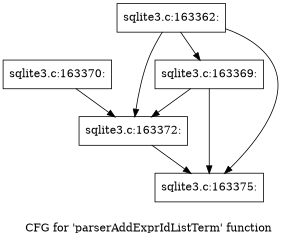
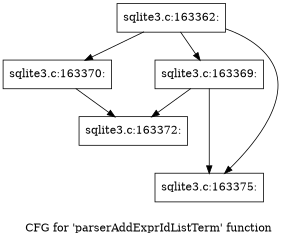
(145, 69) -> (118, 44)
(168, 157) -> none
